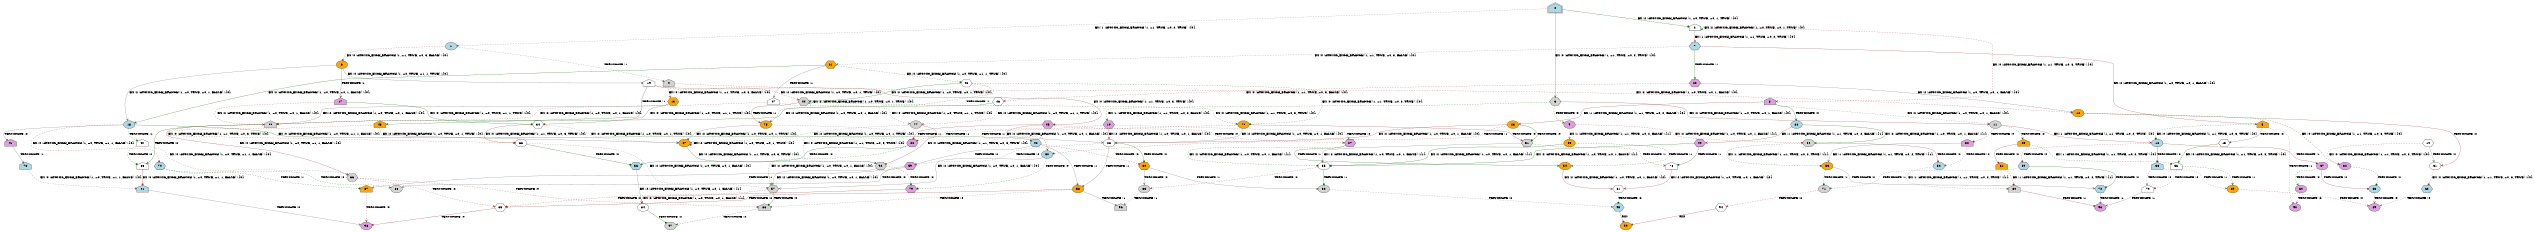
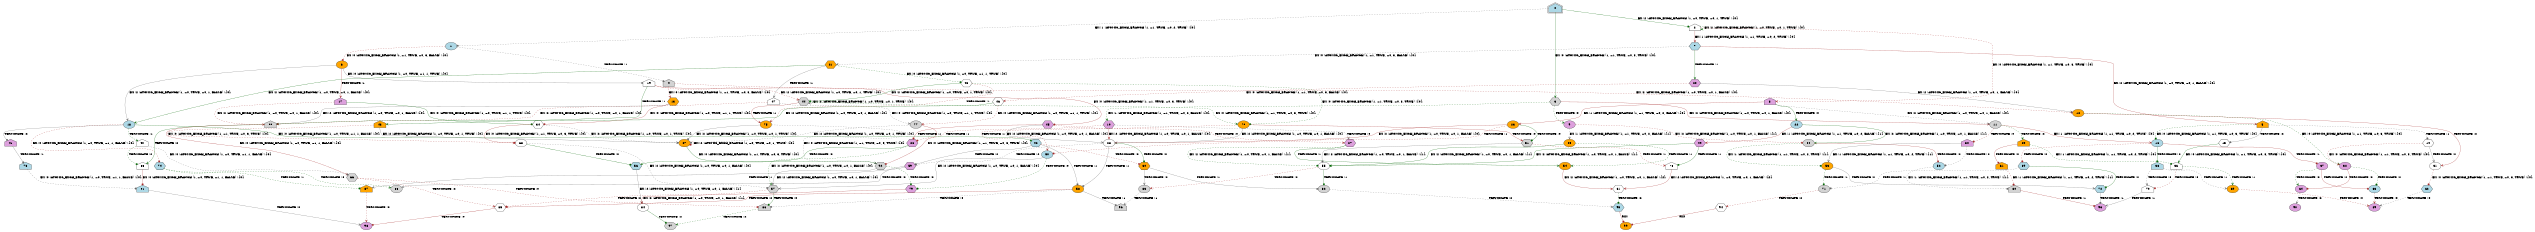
(2289, 158) -> (2349, 127)
none -> (2332, 187)
